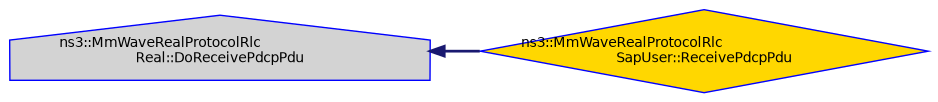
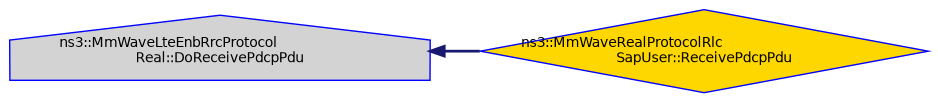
(220, 51) -> (220, 51)
